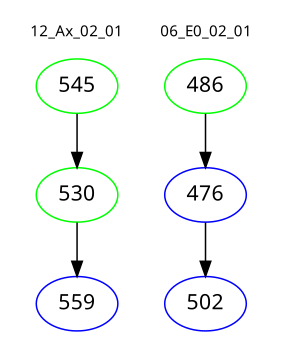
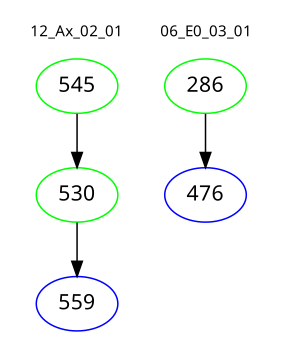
(206, 32) -> (206, 32)
(206, 86) -> (206, 86)
(206, 304) -> none
